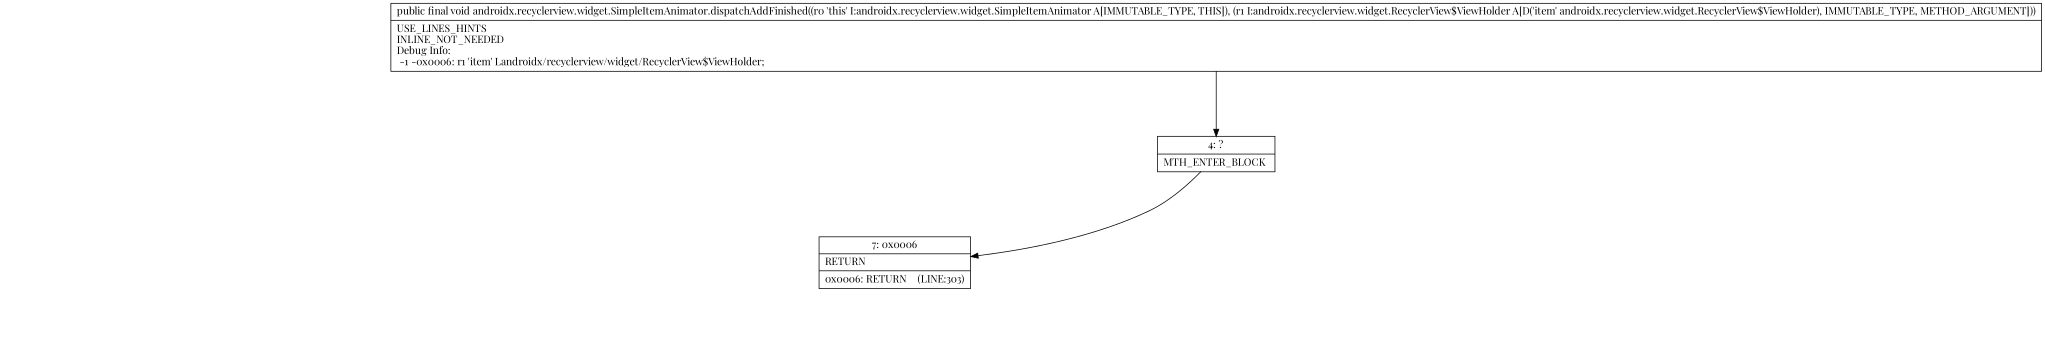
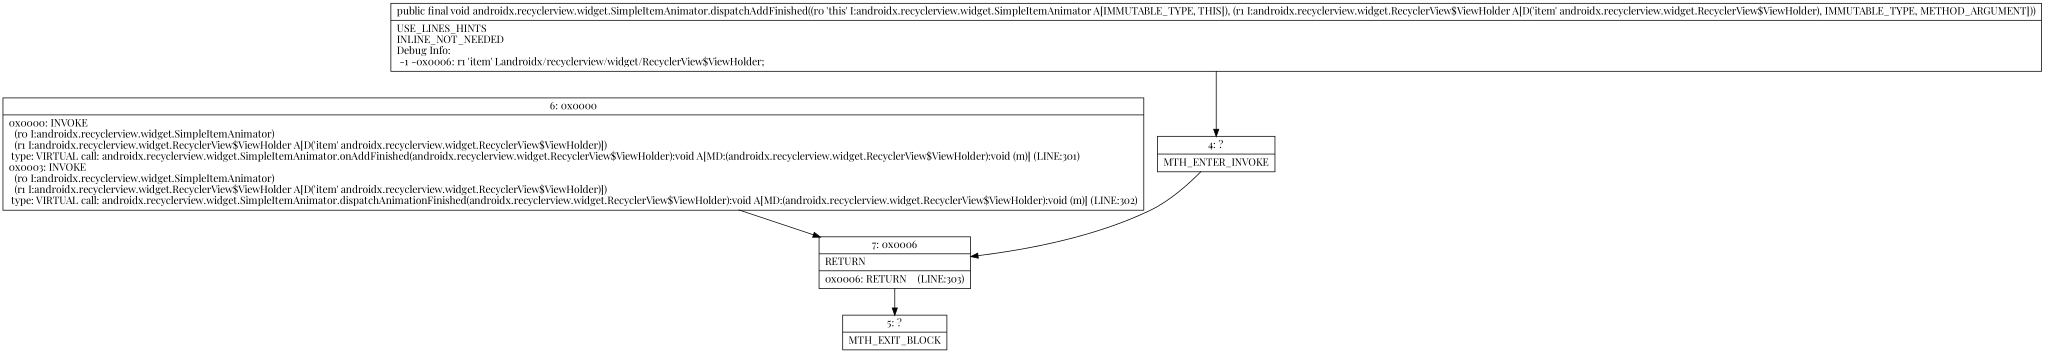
none -> (573, 154)
(1215, 163) -> (1216, 163)
none -> (895, 332)
